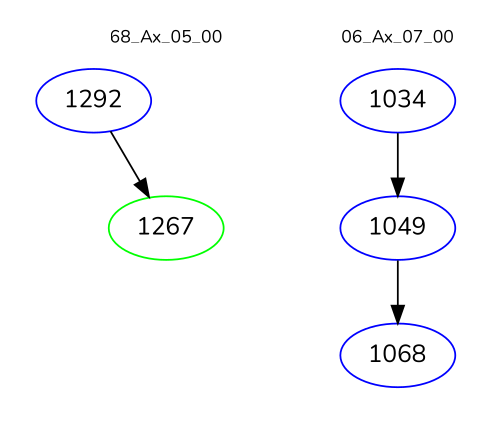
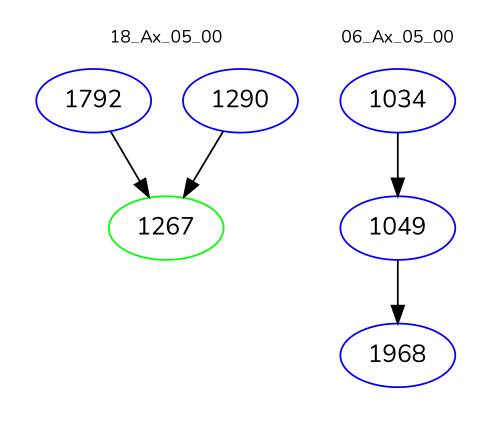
(166, 38) -> (166, 38)
(398, 38) -> (398, 38)
(94, 101) -> (94, 101)
none -> (240, 101)
(398, 355) -> (398, 355)
